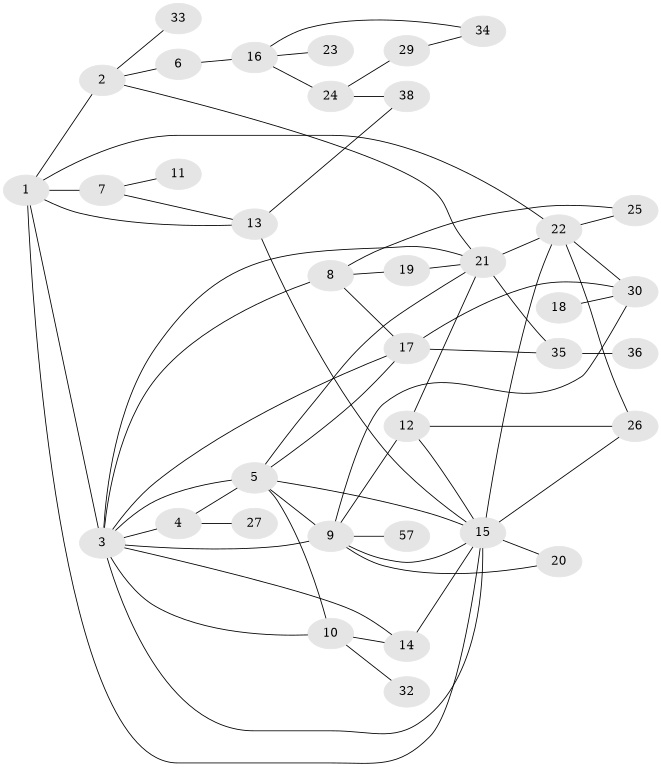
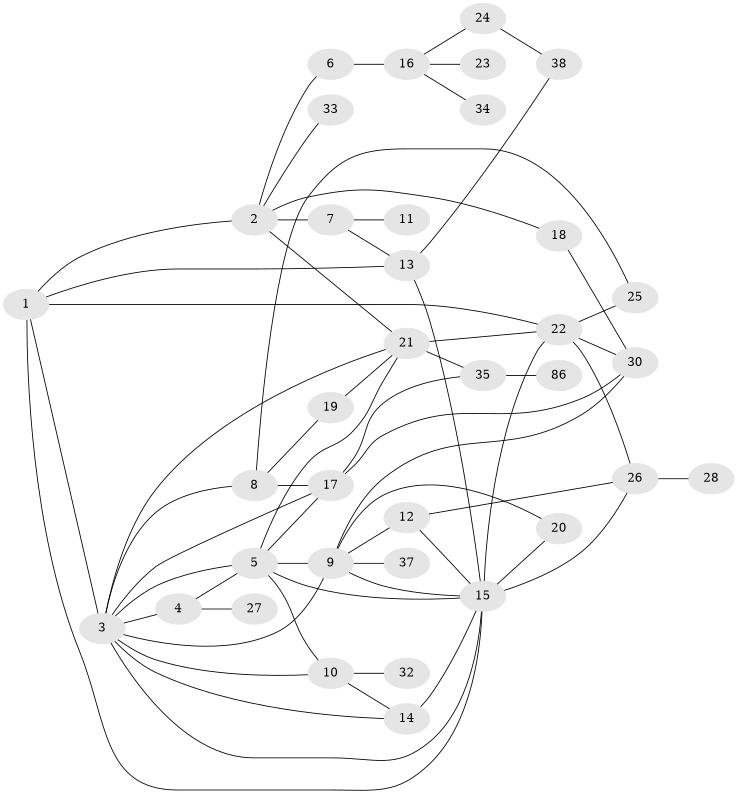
(407, 51) -> none
(64, 190) -> (291, 220)
none -> (407, 194)
(445, 344) -> none
(635, 354) -> (559, 376)
none -> (711, 479)
(407, 536) -> (407, 563)
